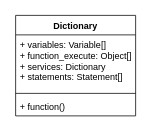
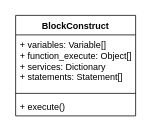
(75, 26) -> (75, 26)
(47, 107) -> (46, 107)
